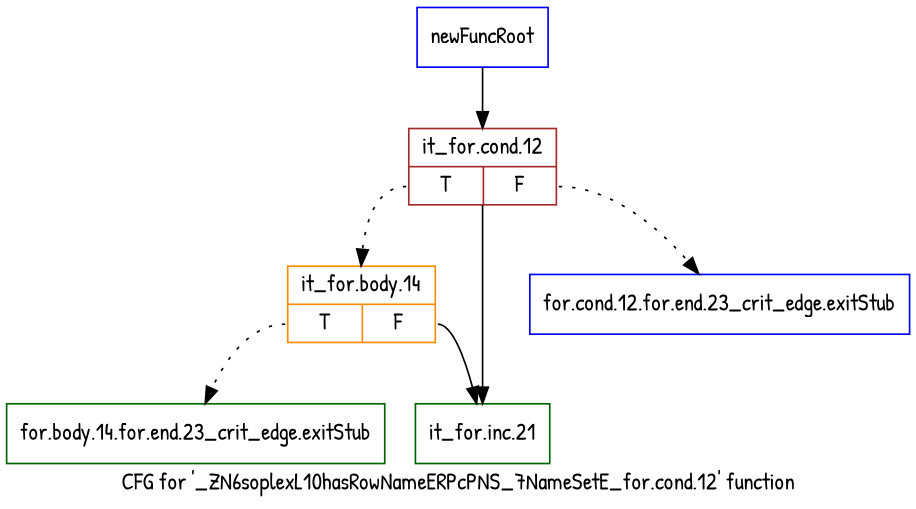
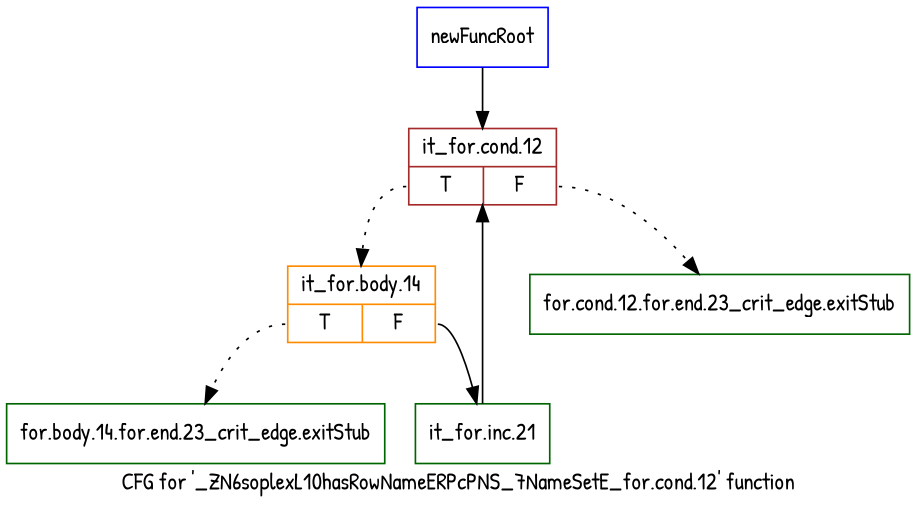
(483, 296) -> (483, 313)
(720, 304) -> (720, 304)
